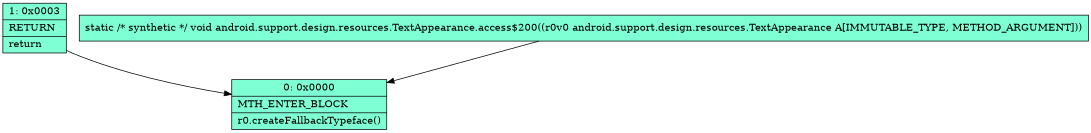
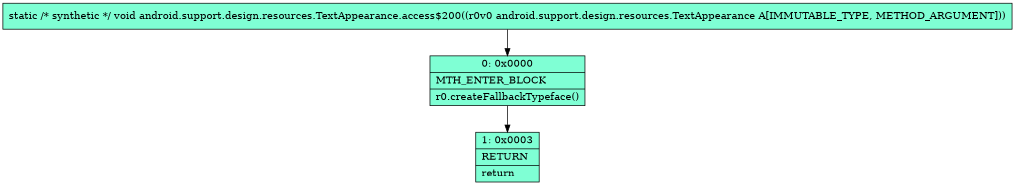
(144, 76) -> (507, 115)
